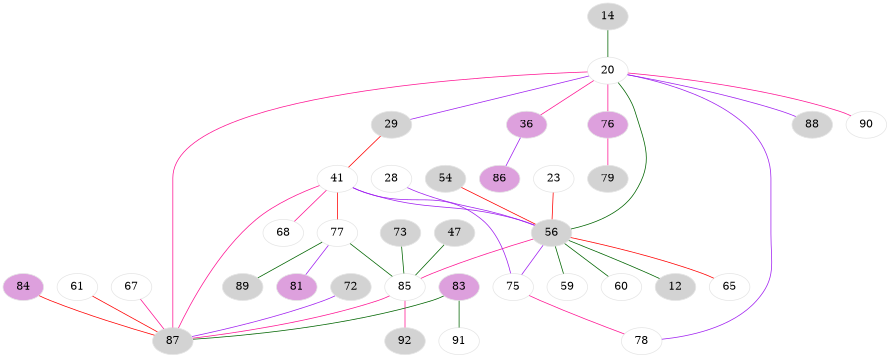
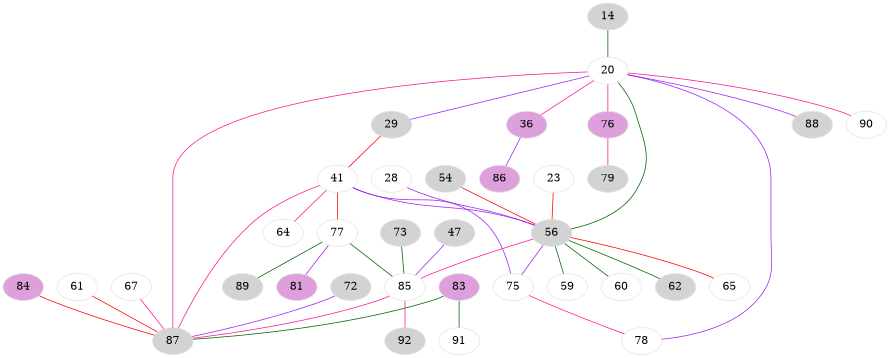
(283, 233) -> (283, 233)
(430, 260) -> (430, 260)
(675, 287) -> (675, 287)
